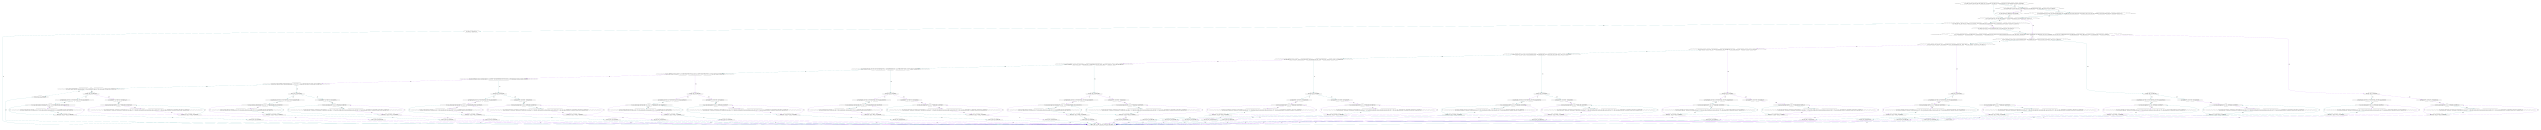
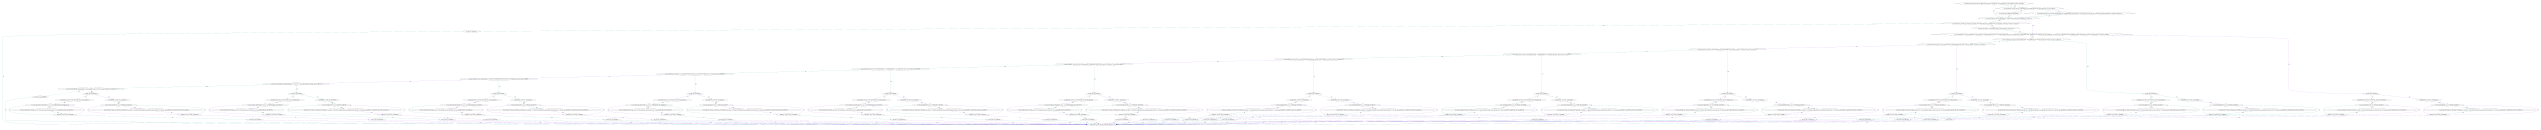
none -> (1980, 100)
